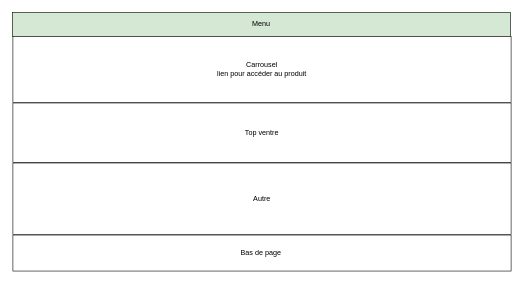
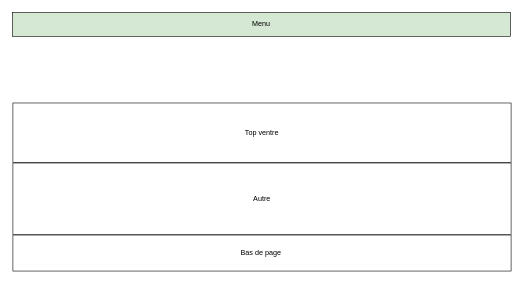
(262, 69) -> none
